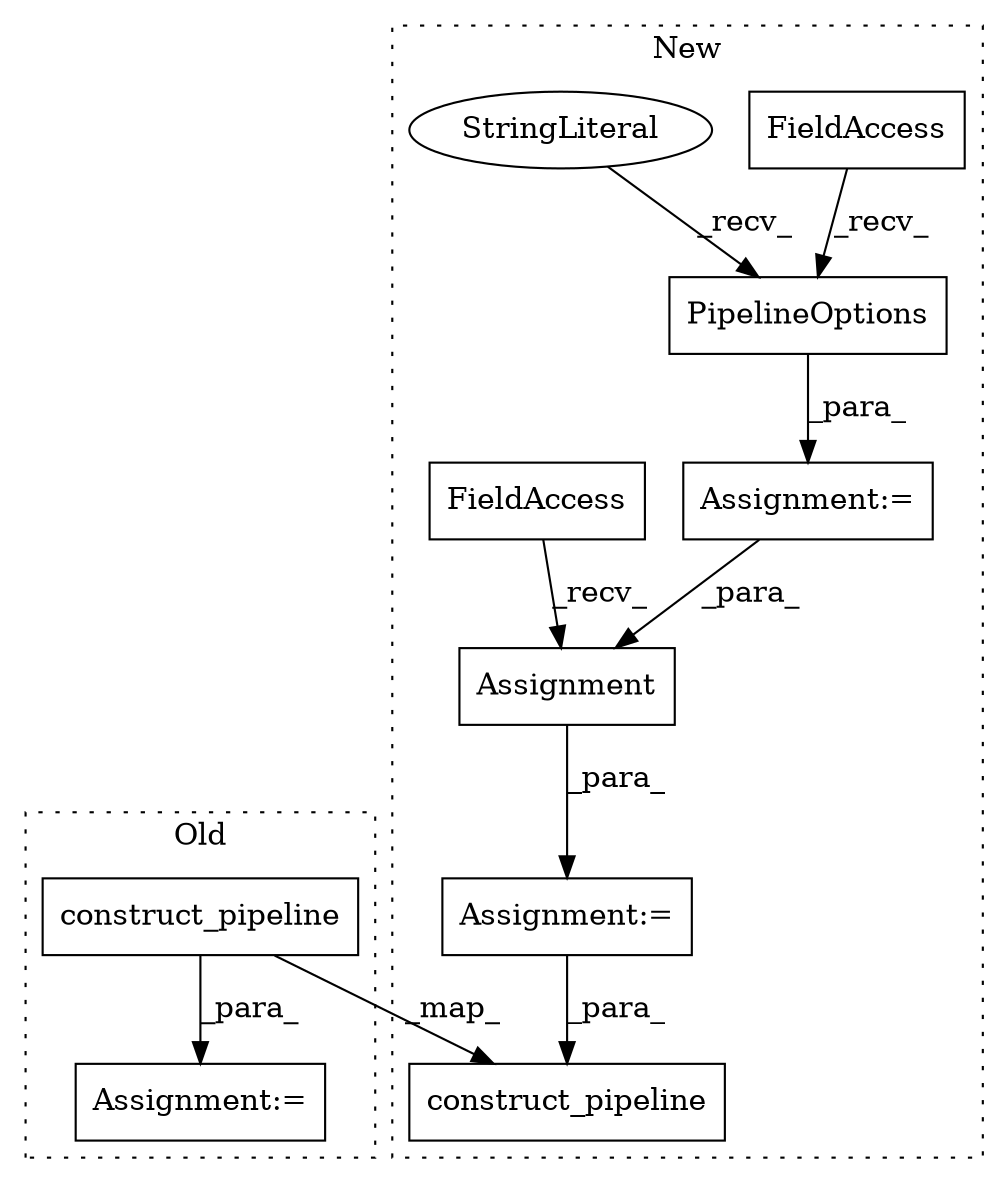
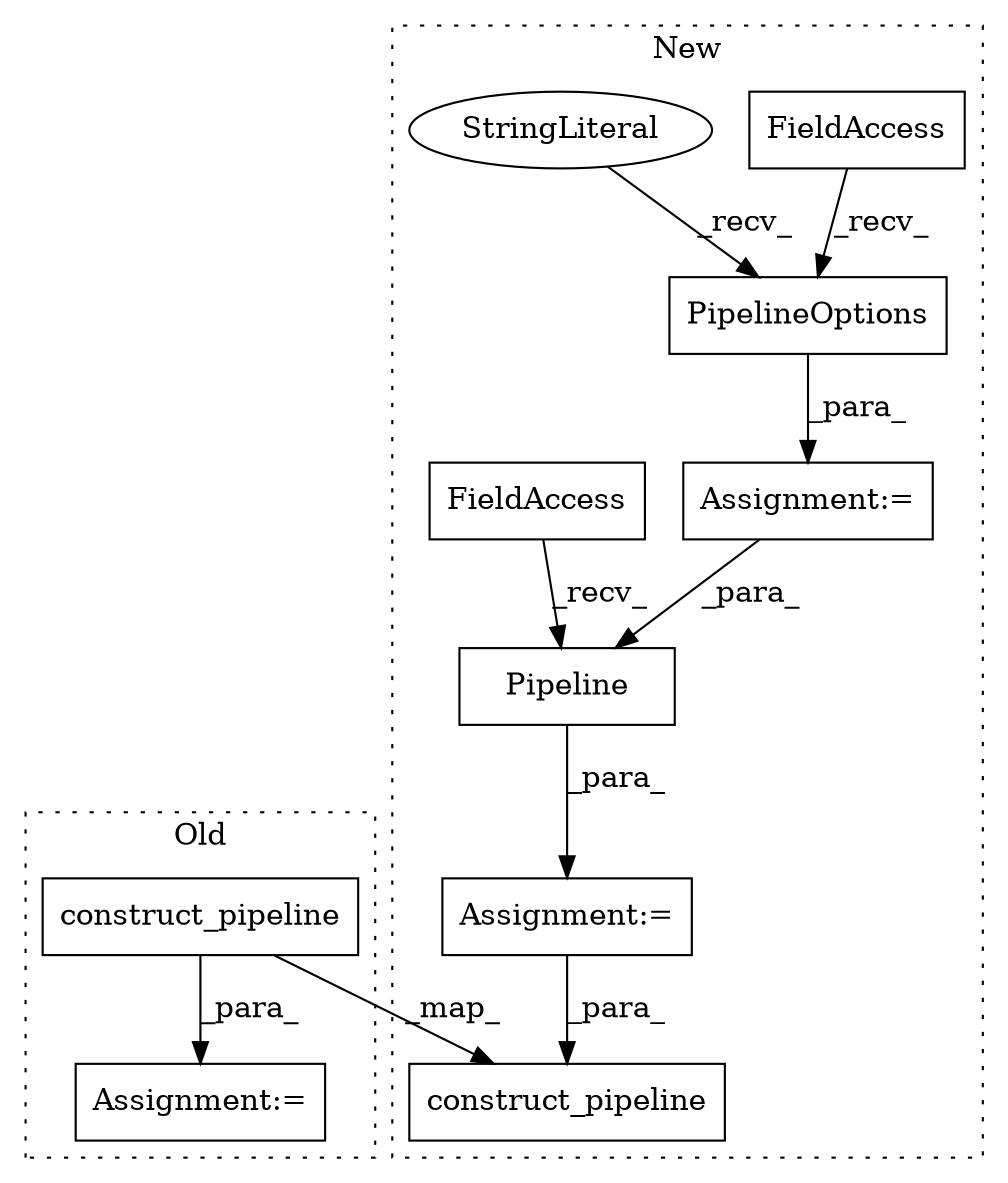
(567, 686) -> (567, 686)
